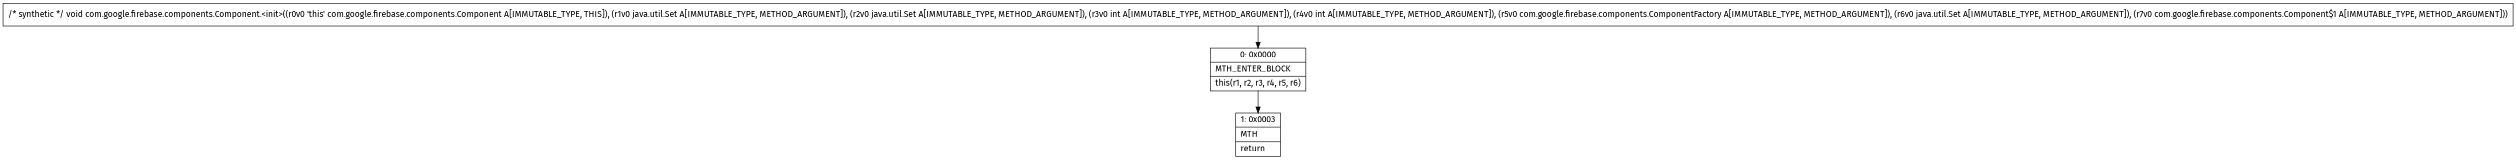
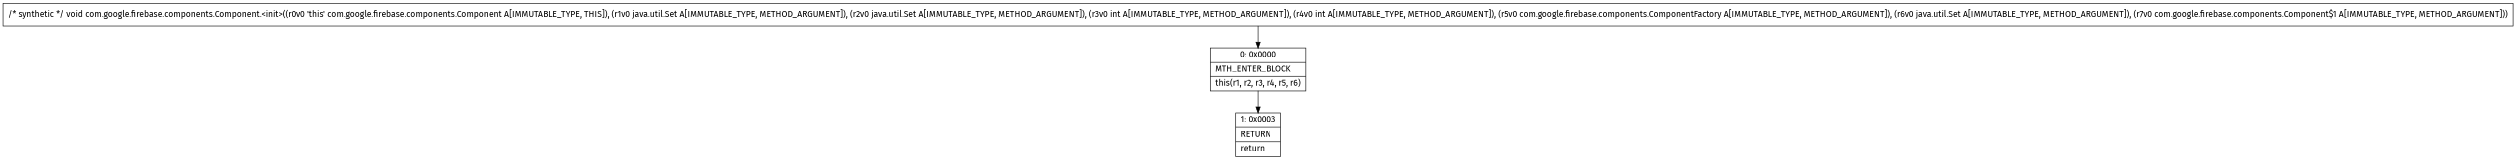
(1249, 134) -> (1256, 134)
